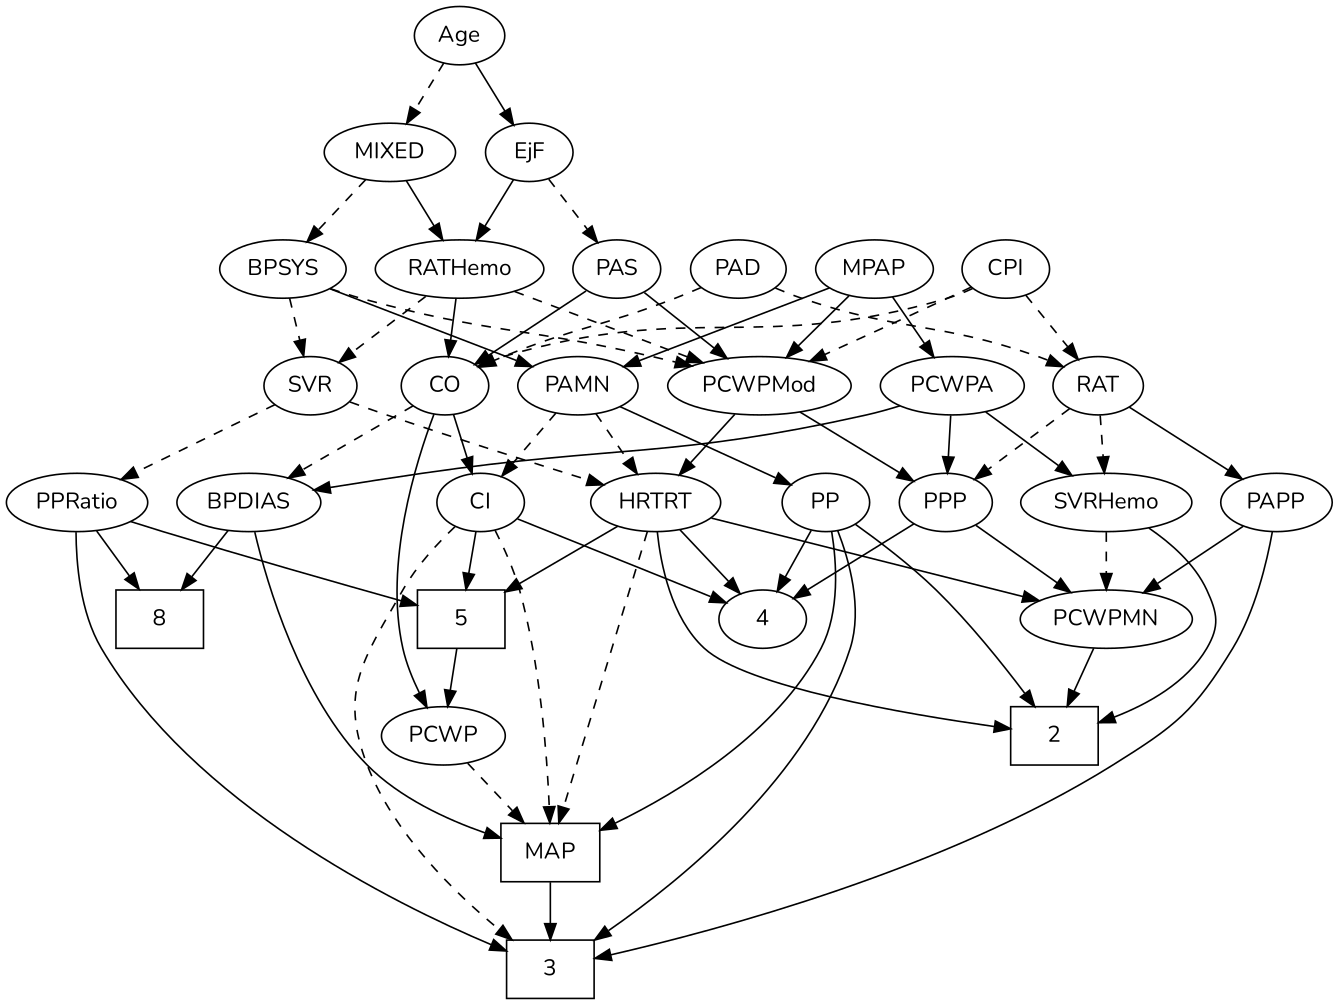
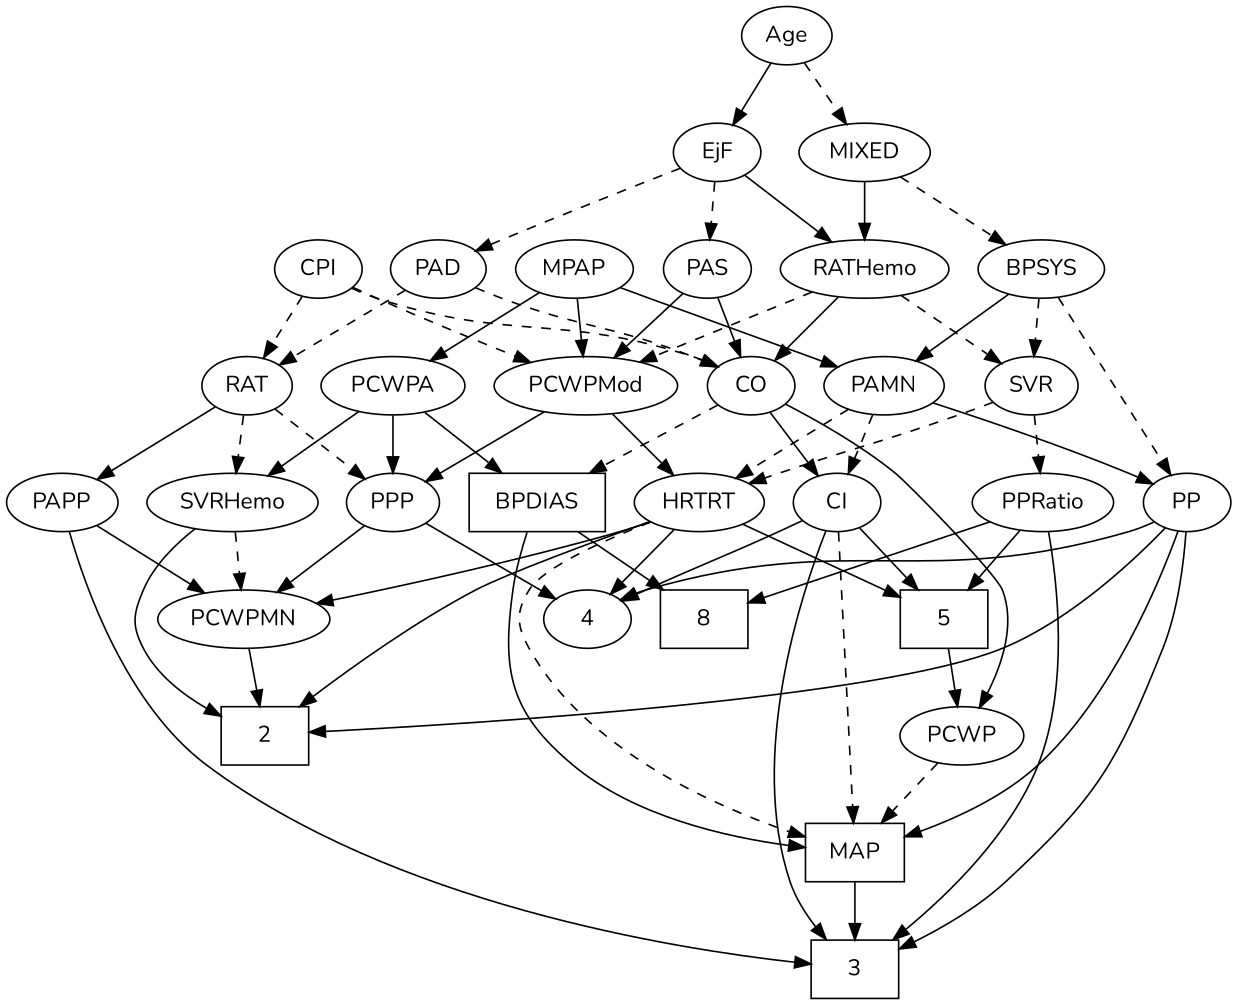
none -> (585, 206)
(502, 329) -> (1110, 379)
(249, 502) -> (537, 502)
(359, 738) -> (777, 730)
